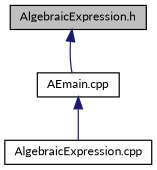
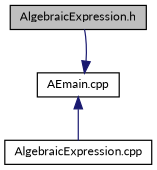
(70, 57) -> (86, 45)
